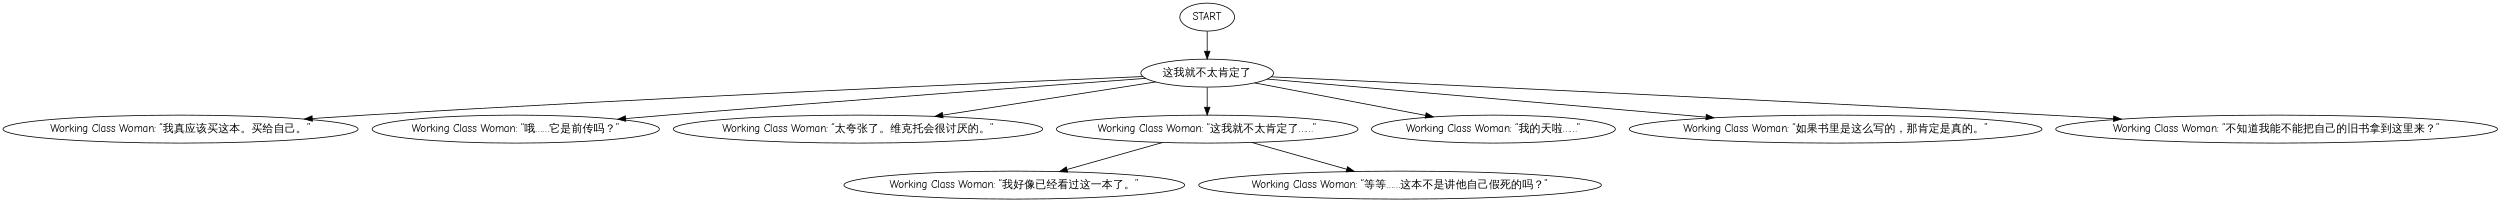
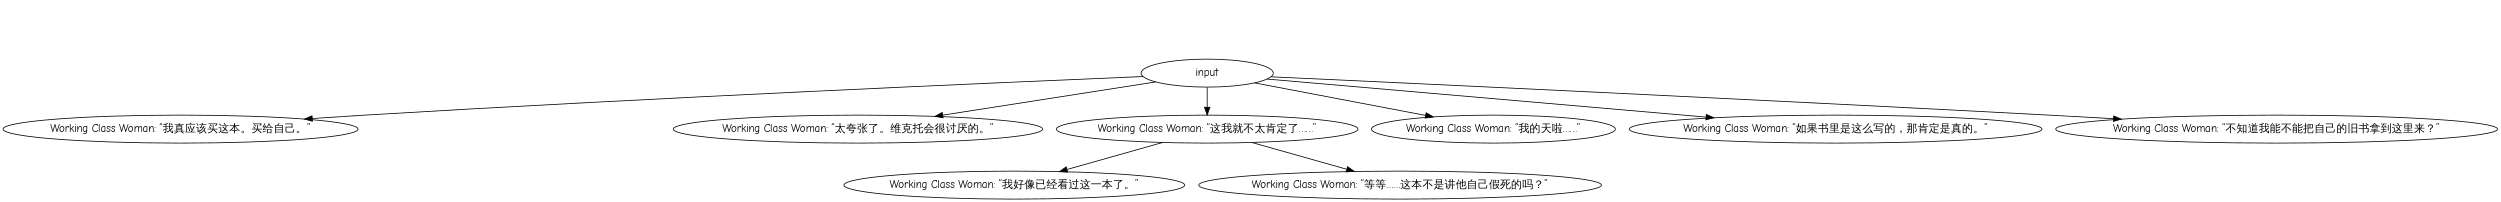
(1207, 17) -> none
(1207, 73) -> (1207, 73)
(516, 129) -> none
